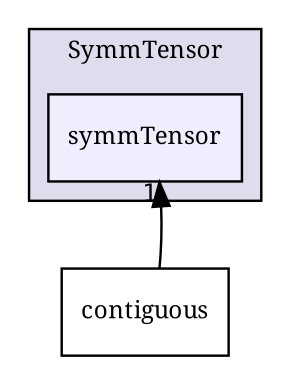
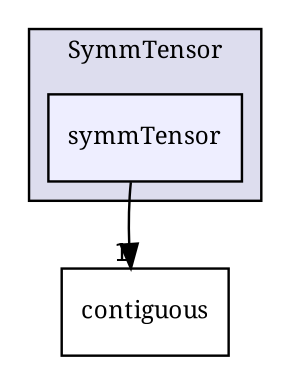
(161, 237) -> (129, 216)
